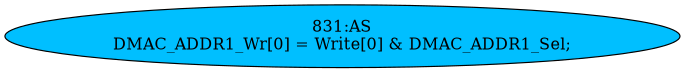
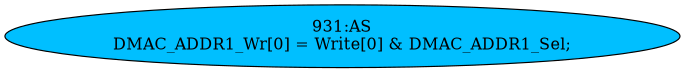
(342, 36) -> (342, 36)
